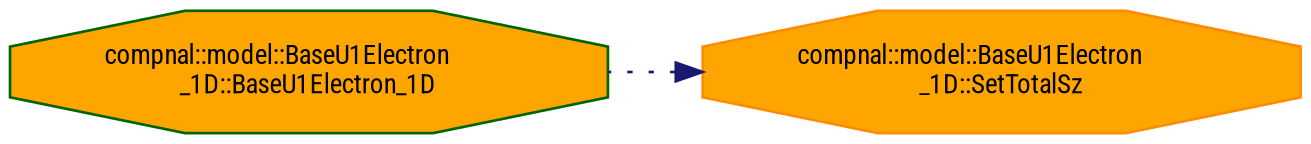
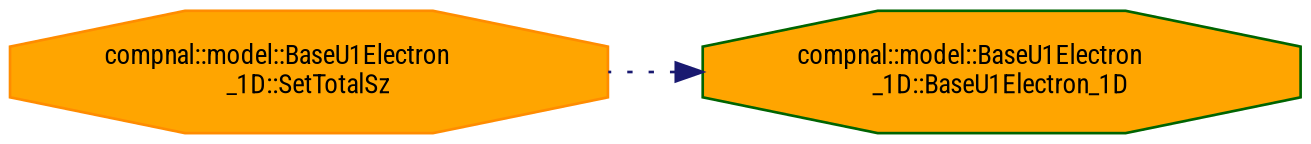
(642, 72) -> (642, 72)
